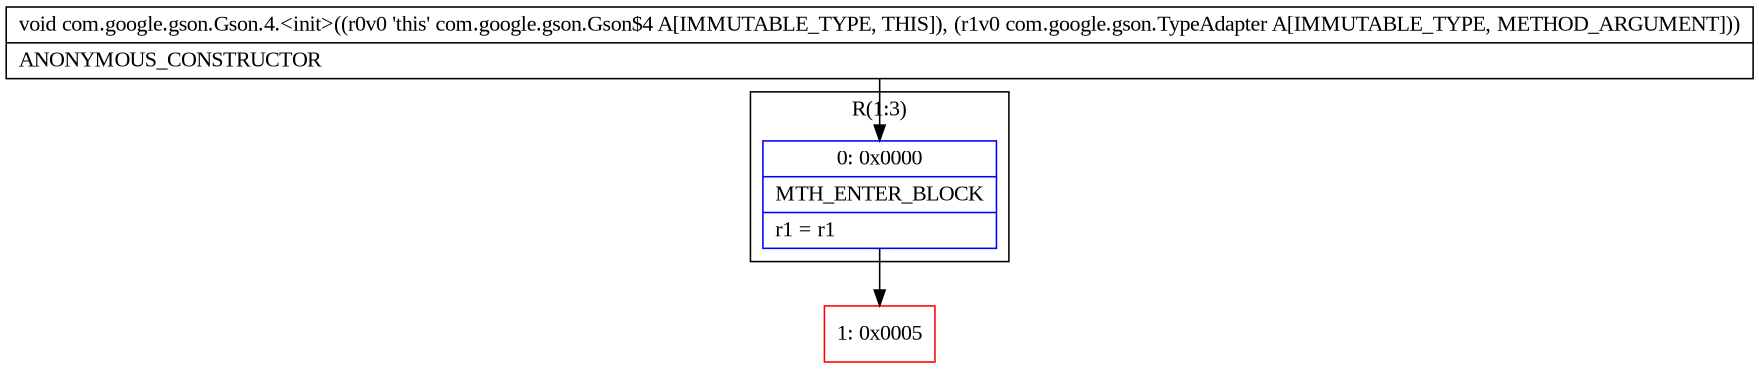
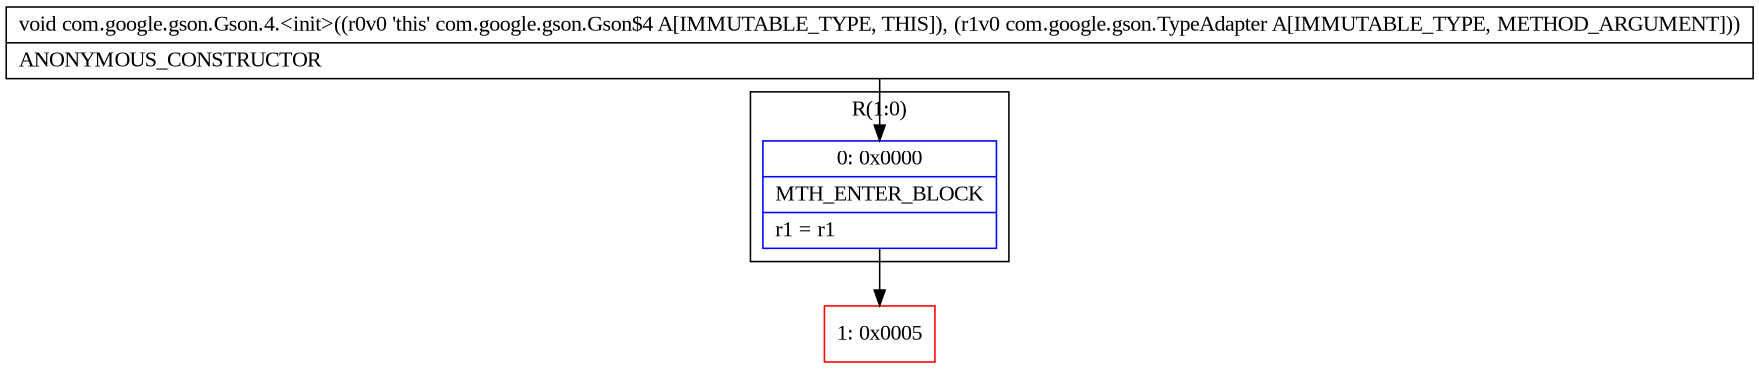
(880, 110) -> (880, 110)
